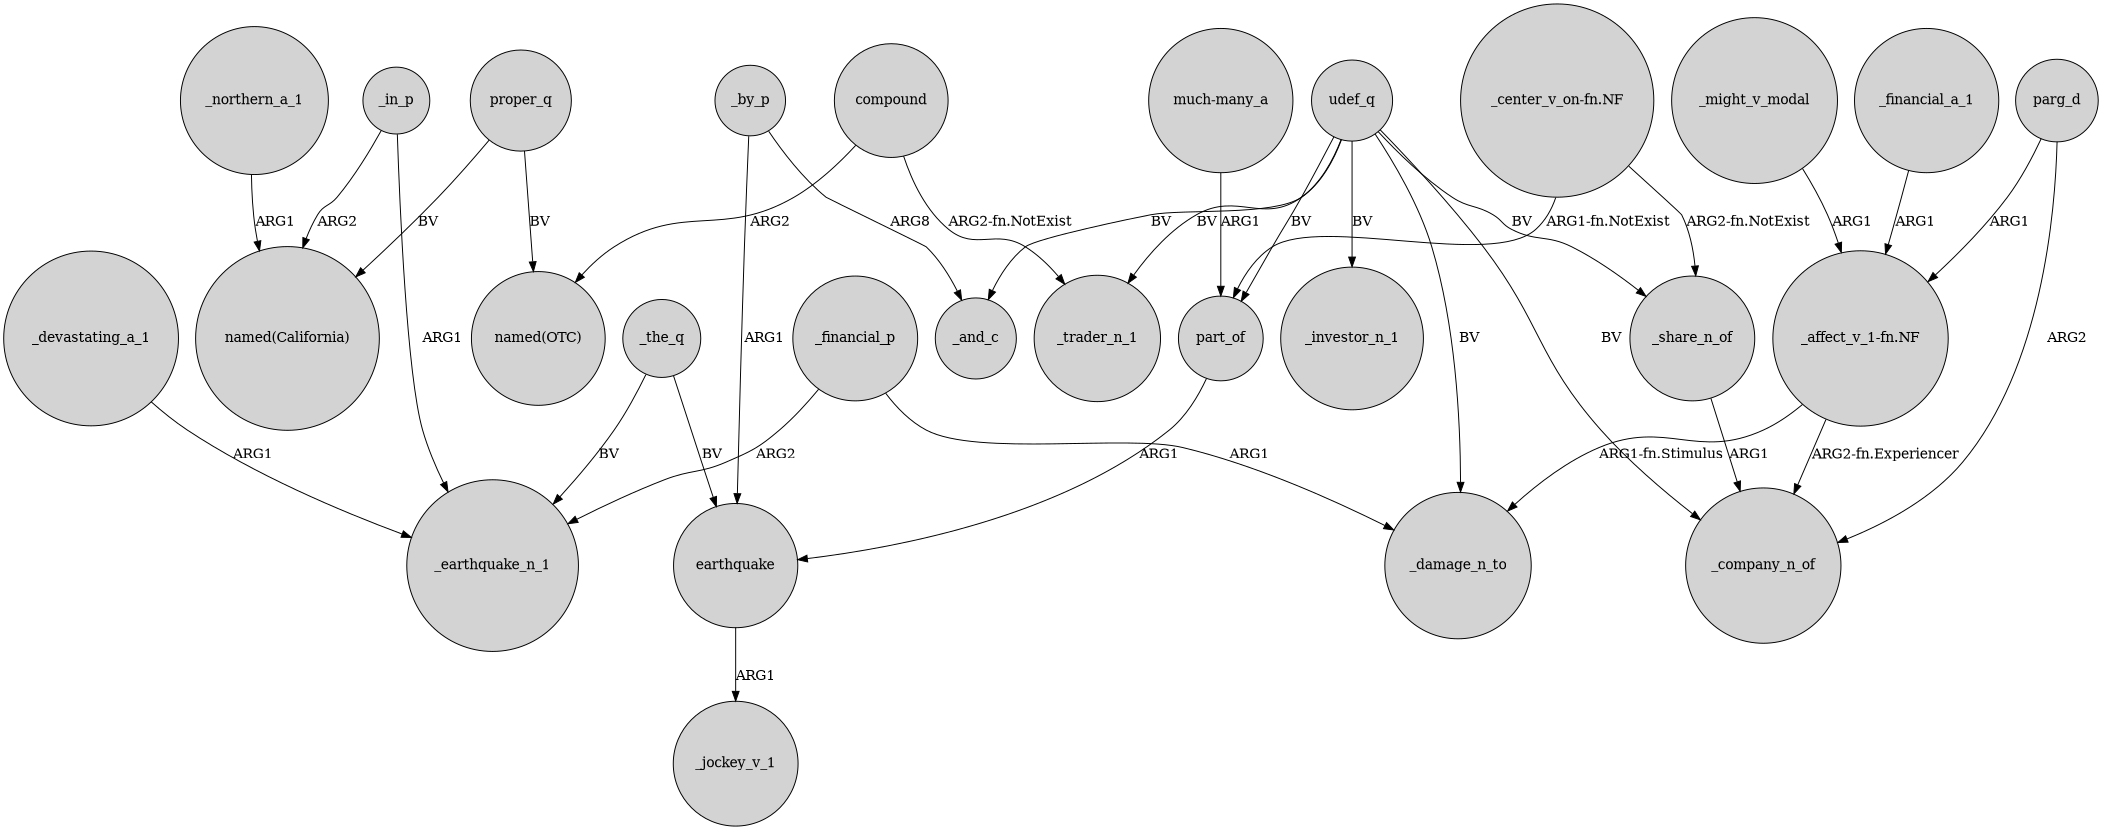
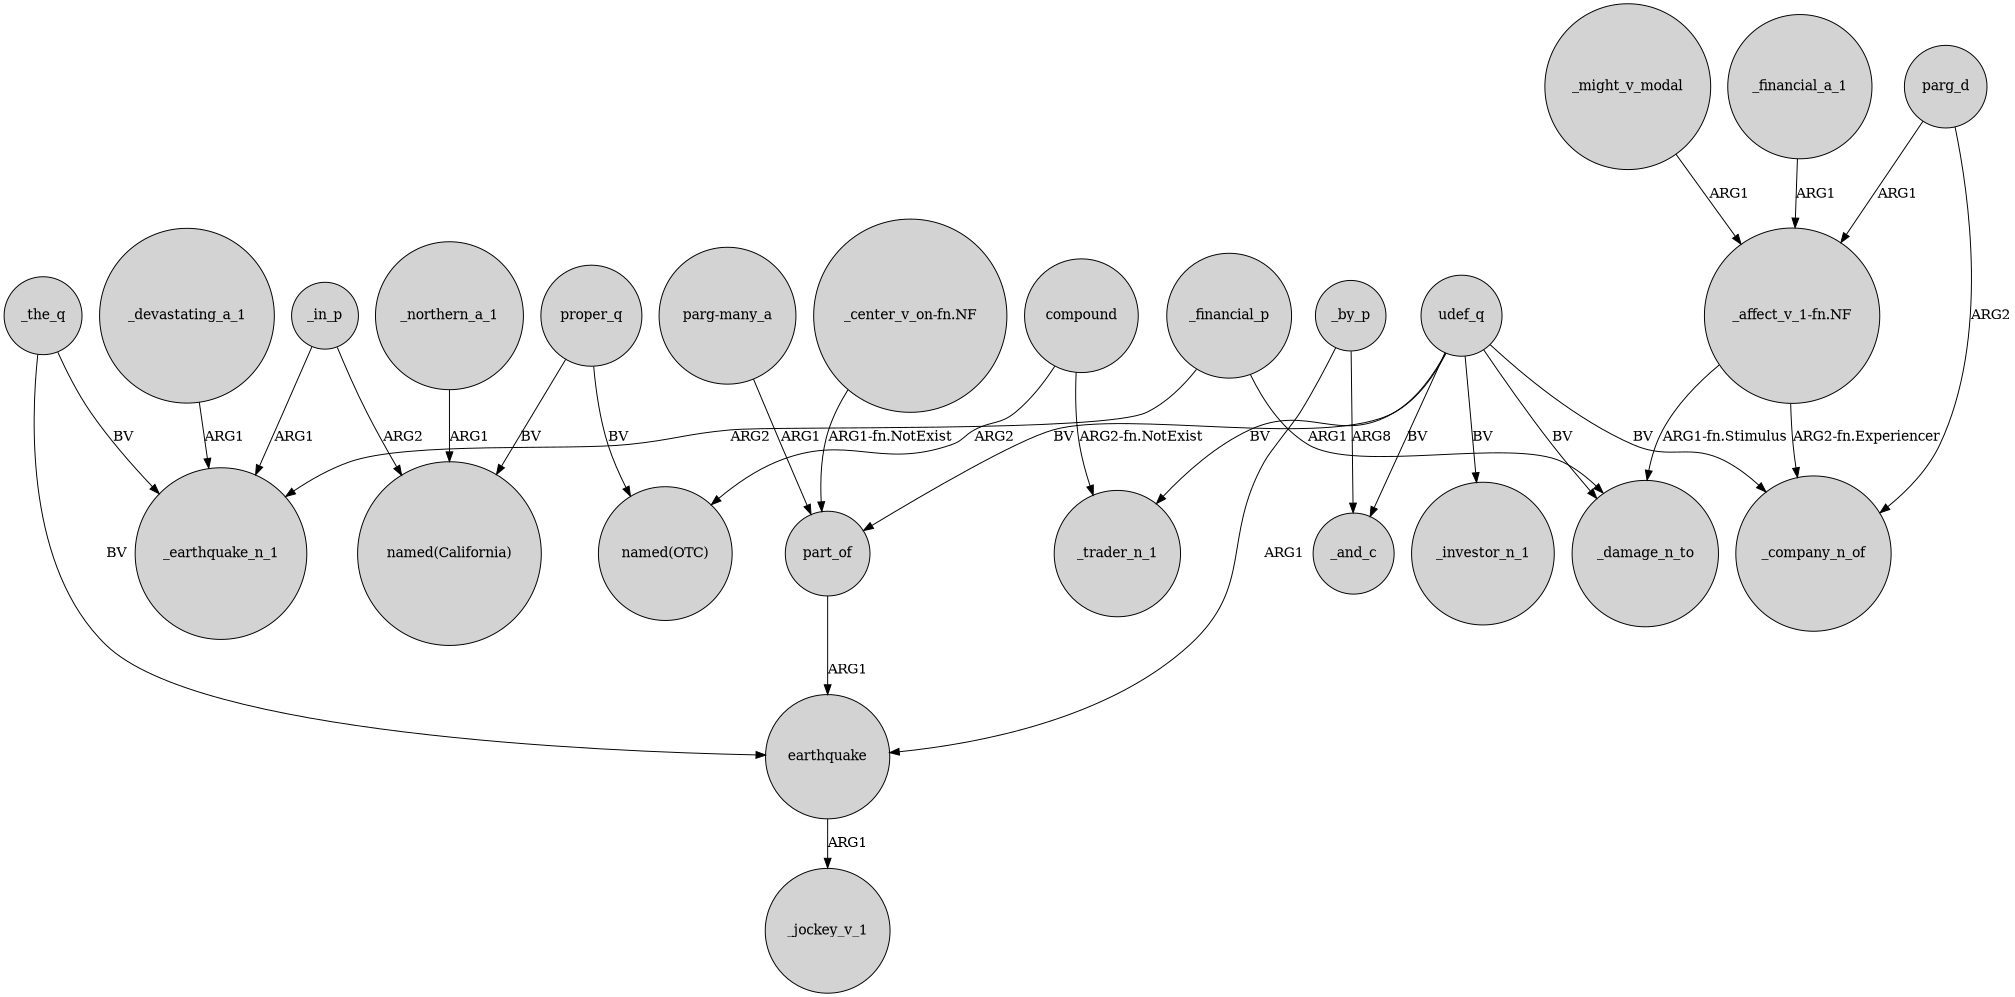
(1221, 101) -> (728, 316)
(1692, 338) -> none
